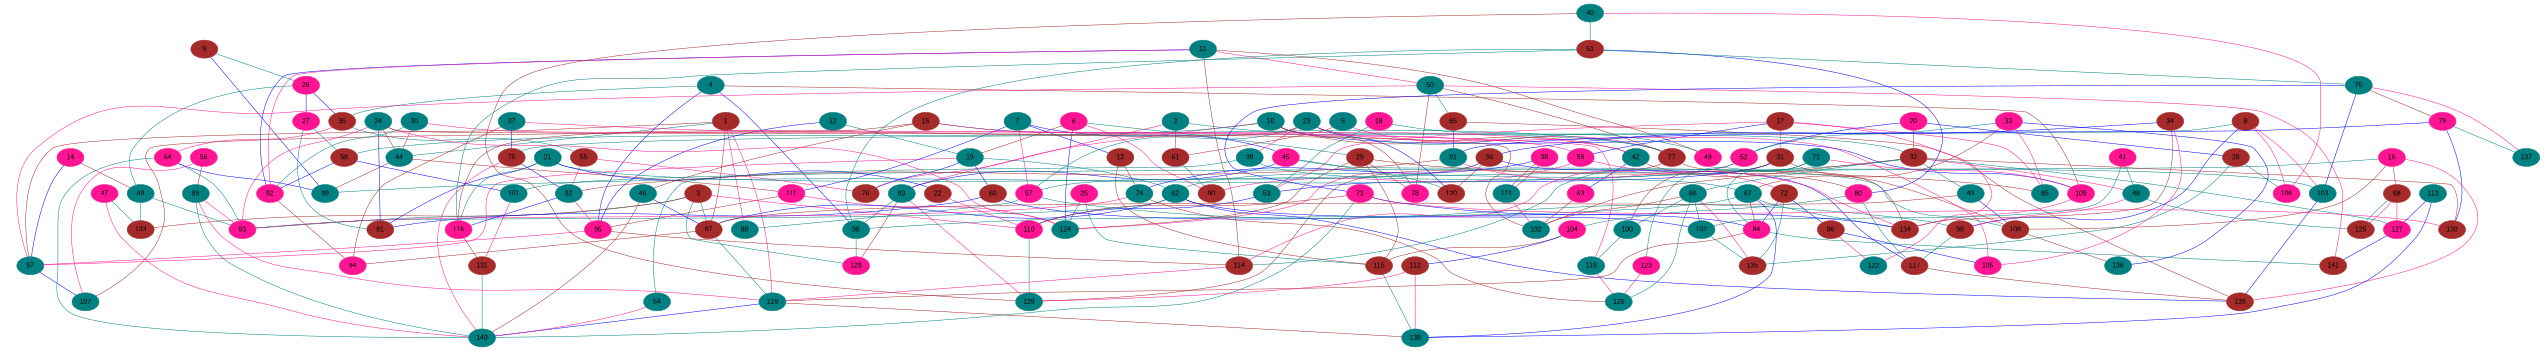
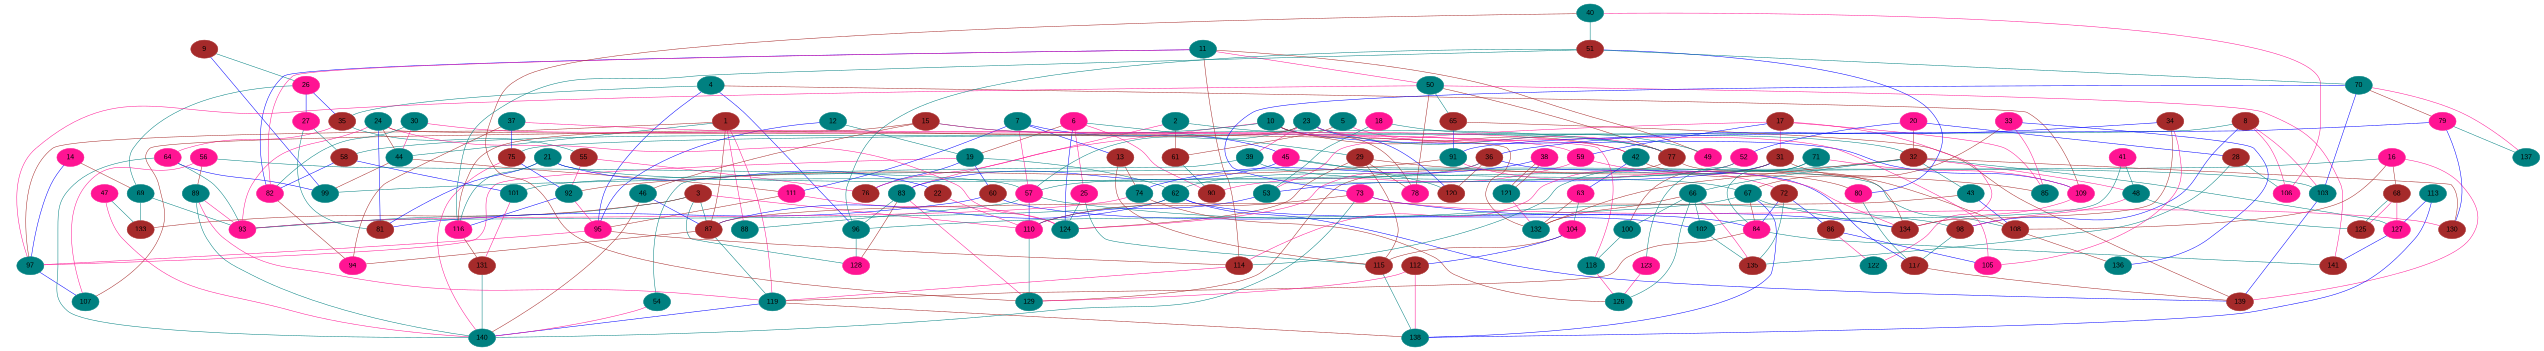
(1874, 134) -> none
none -> (1079, 155)
none -> (739, 171)
(1715, 210) -> (1576, 212)
none -> (1029, 212)
